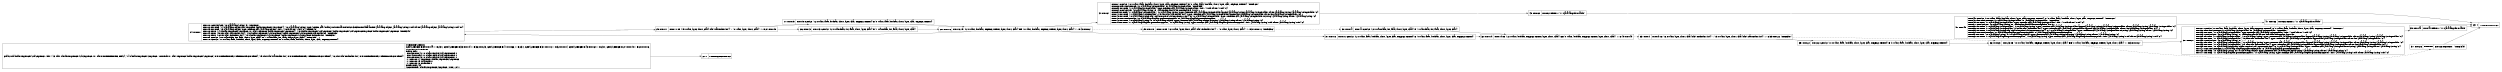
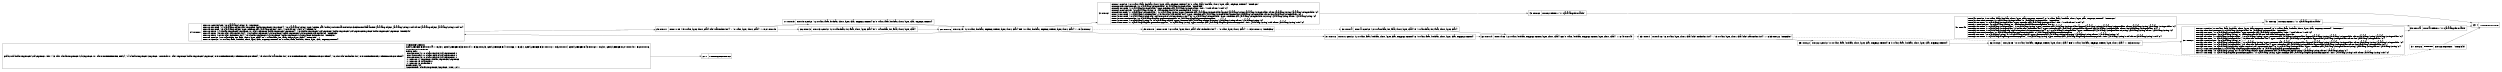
(2396, 23) -> (2365, 24)
(2489, 25) -> (2489, 25)
